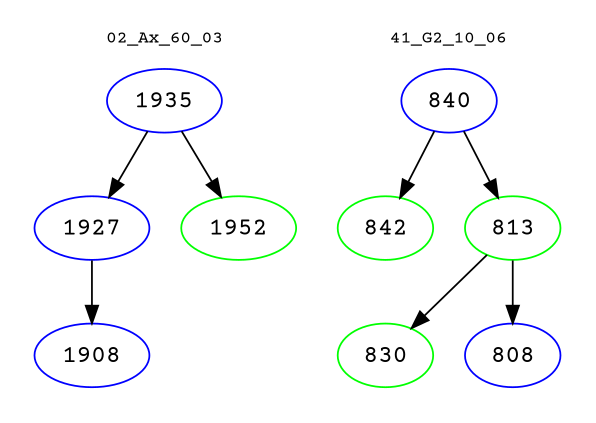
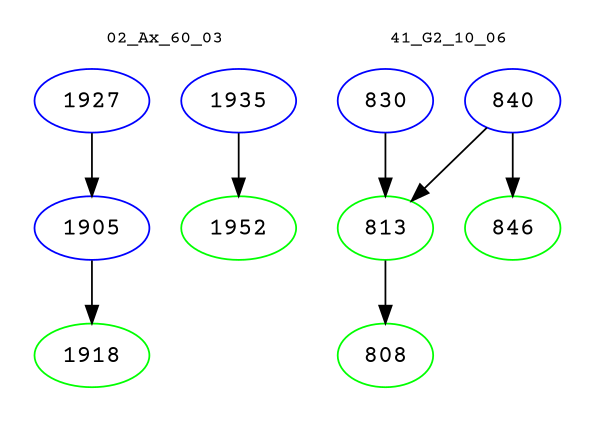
(133, 156) -> none
(385, 228) -> (513, 228)
(456, 285) -> (385, 156)
none -> (92, 355)
(92, 355) -> (92, 228)
(385, 355) -> (385, 101)
(513, 355) -> (385, 355)
